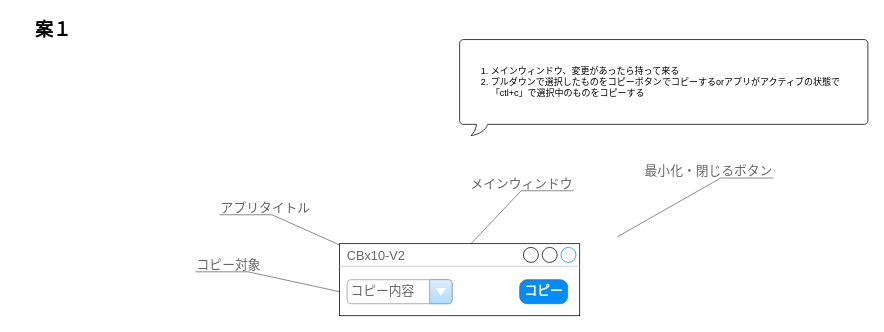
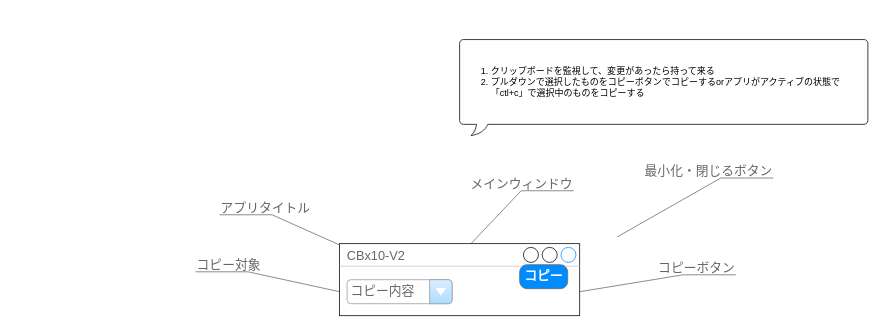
(53, 30) -> none
(664, 82) -> (664, 82)
none -> (657, 273)
(543, 291) -> (543, 276)
